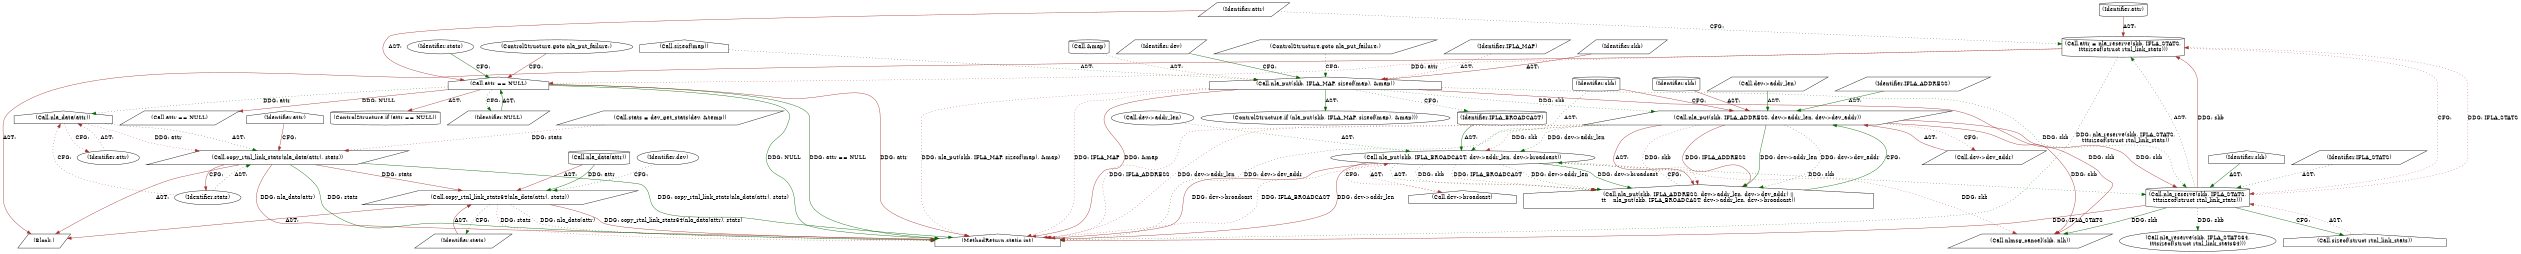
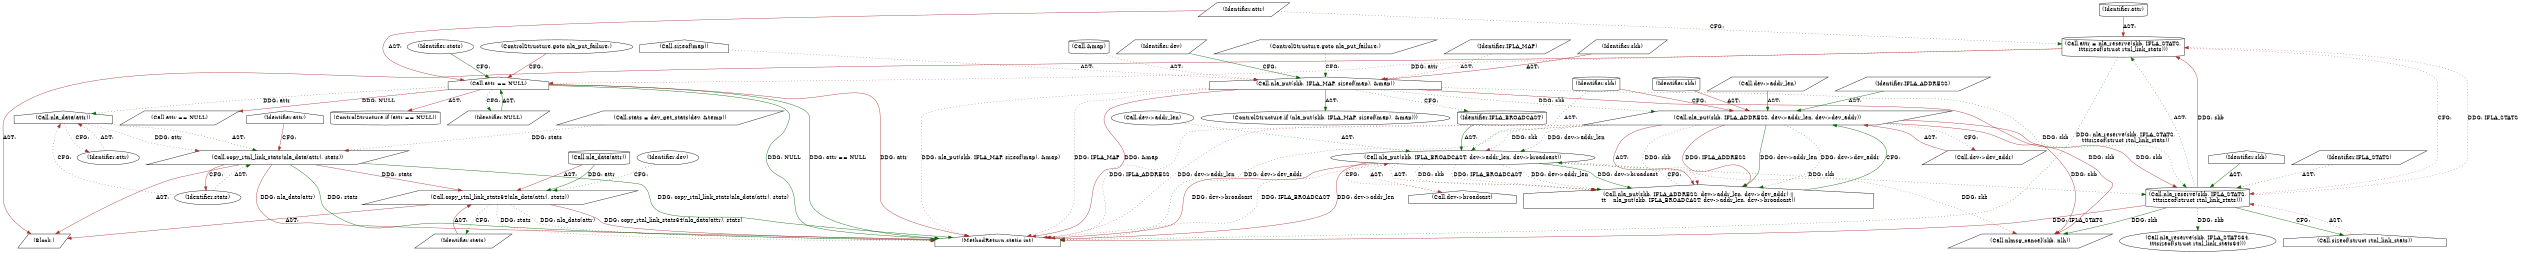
(952, 62) -> (952, 62)
